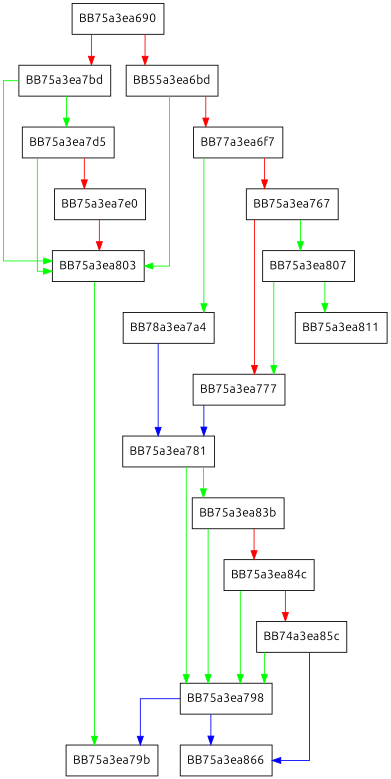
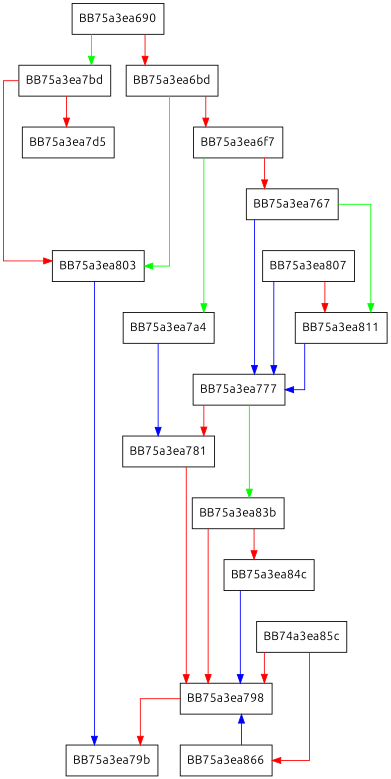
(91, 45) -> (91, 45)
(172, 81) -> (172, 81)
(67, 107) -> (67, 107)
(238, 142) -> (238, 142)
(3, 183) -> (3, 183)
(100, 204) -> none
(37, 218) -> none
(300, 231) -> (371, 238)
(254, 293) -> (254, 293)
(325, 293) -> (325, 293)
(274, 324) -> (274, 324)
(169, 328) -> (169, 328)
none -> (305, 372)
(204, 416) -> (204, 416)
(203, 478) -> (249, 447)
(94, 509) -> (94, 509)
(186, 571) -> (186, 571)
(208, 602) -> (208, 602)
(285, 602) -> none
(240, 633) -> (240, 633)
(264, 663) -> (264, 663)
(141, 699) -> (141, 699)
(309, 721) -> (309, 721)
(211, 725) -> (241, 734)
